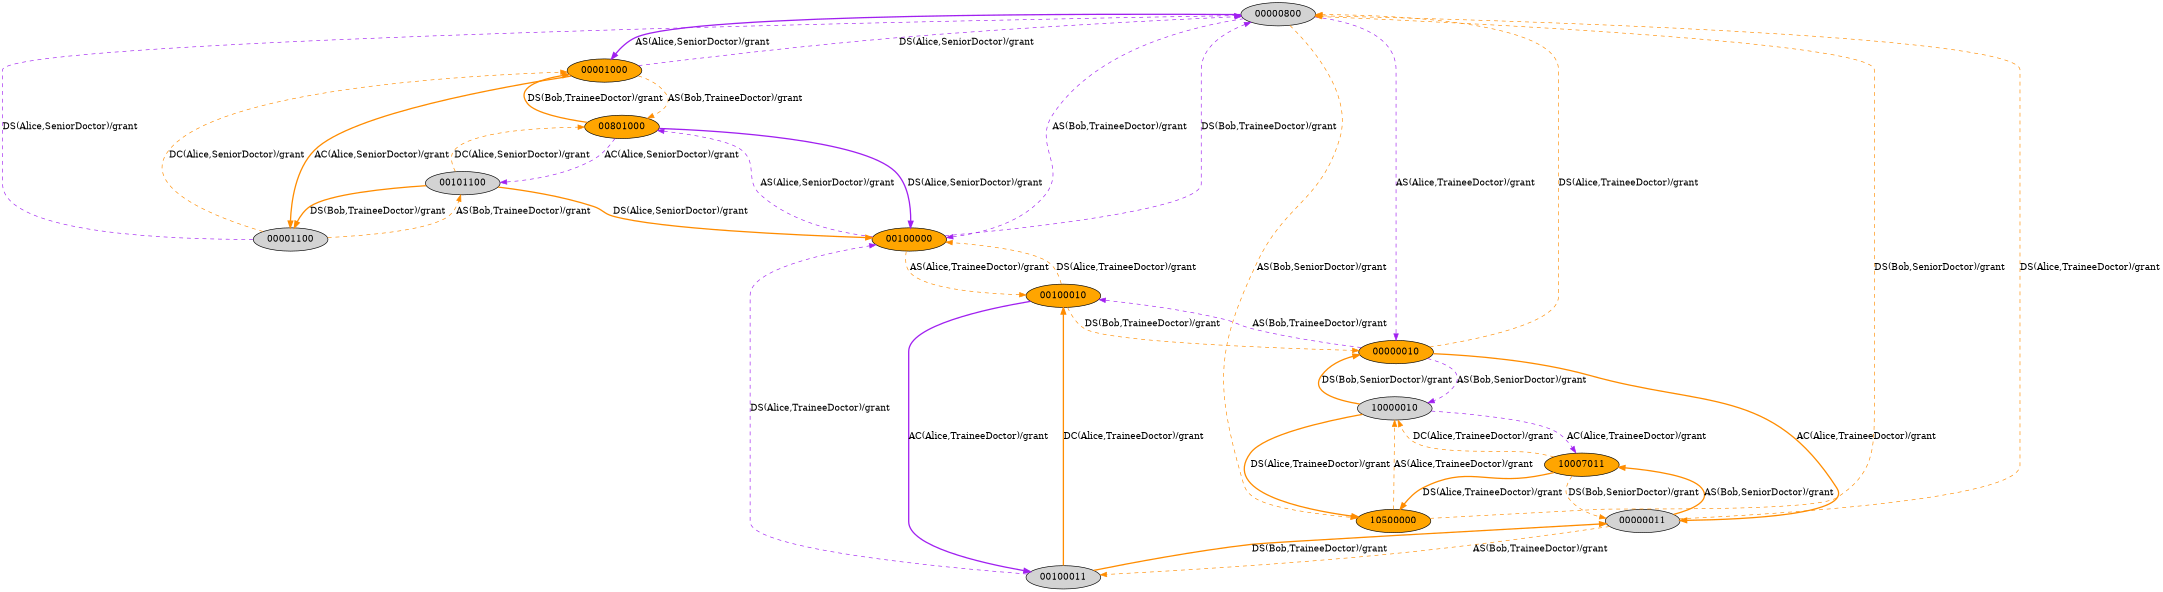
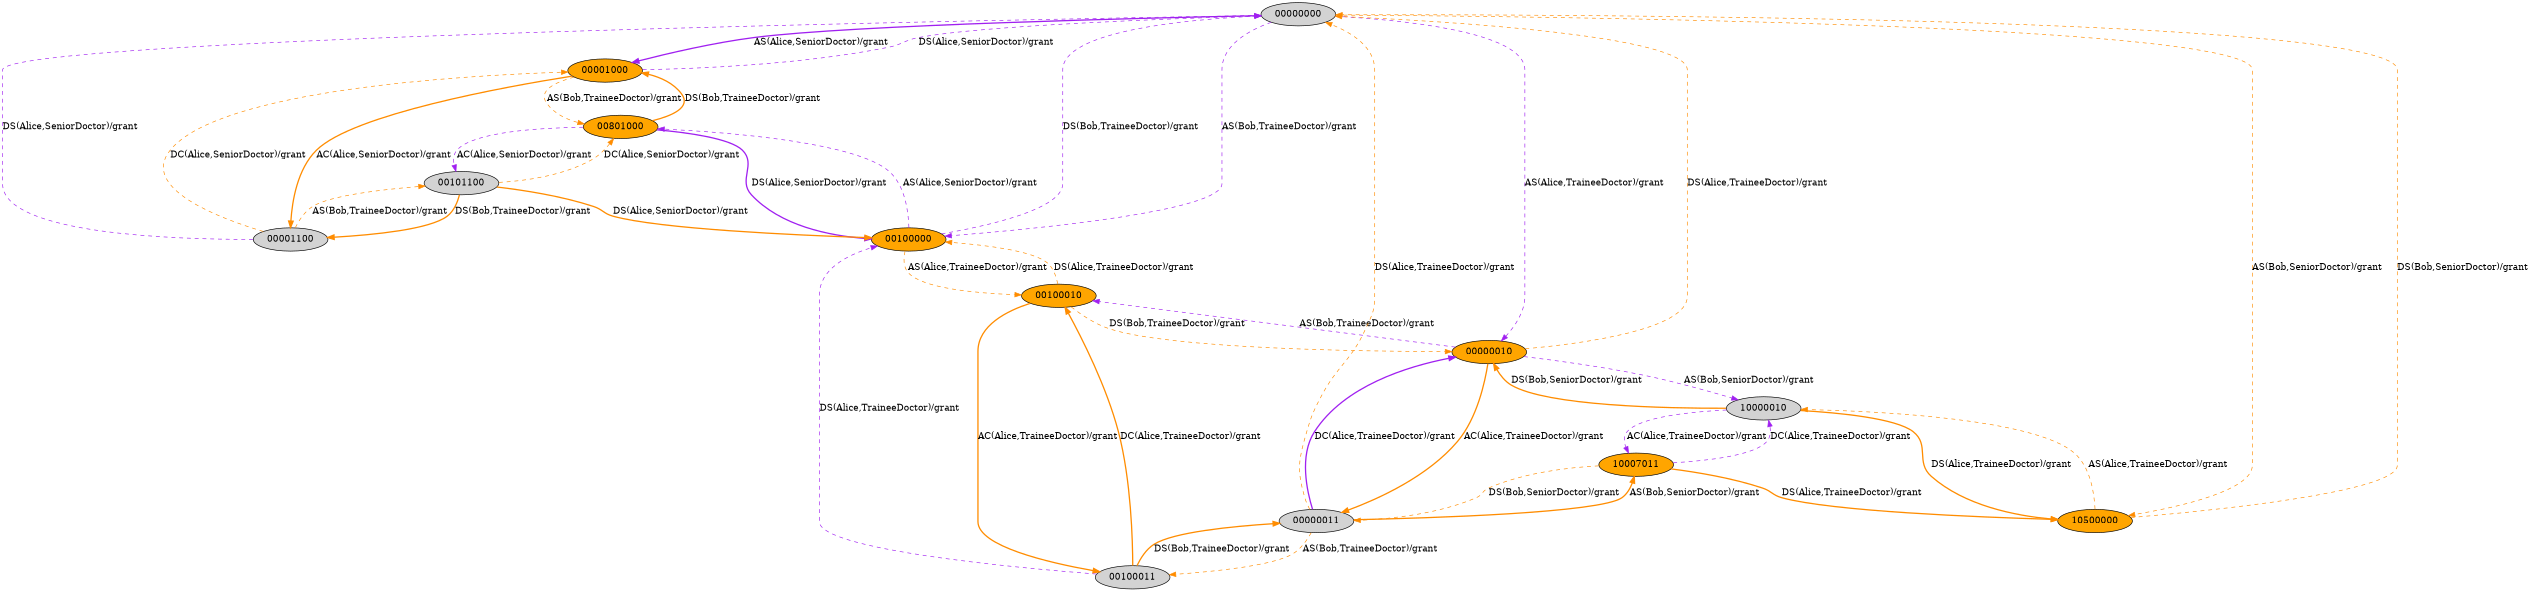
(1278, 14) -> (1298, 14)
none -> (1341, 403)
(909, 433) -> (978, 464)
(1473, 451) -> (1729, 456)
